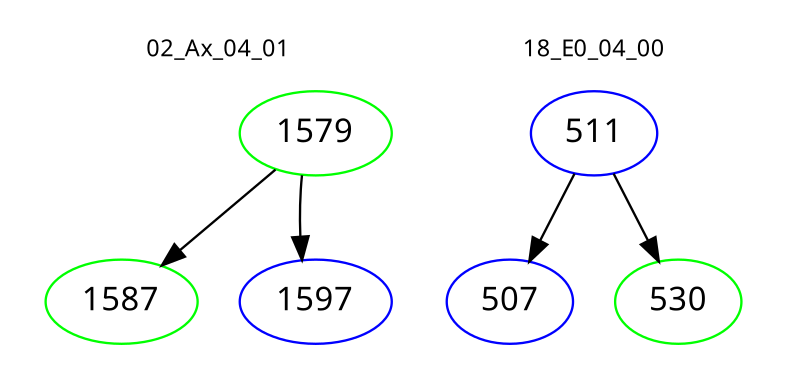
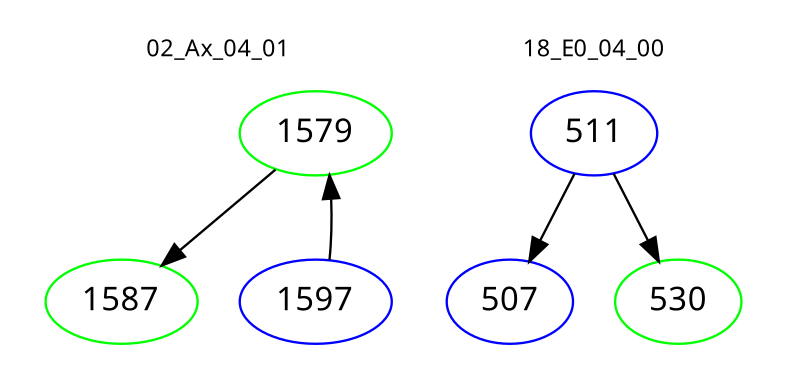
(300, 206) -> (331, 230)
